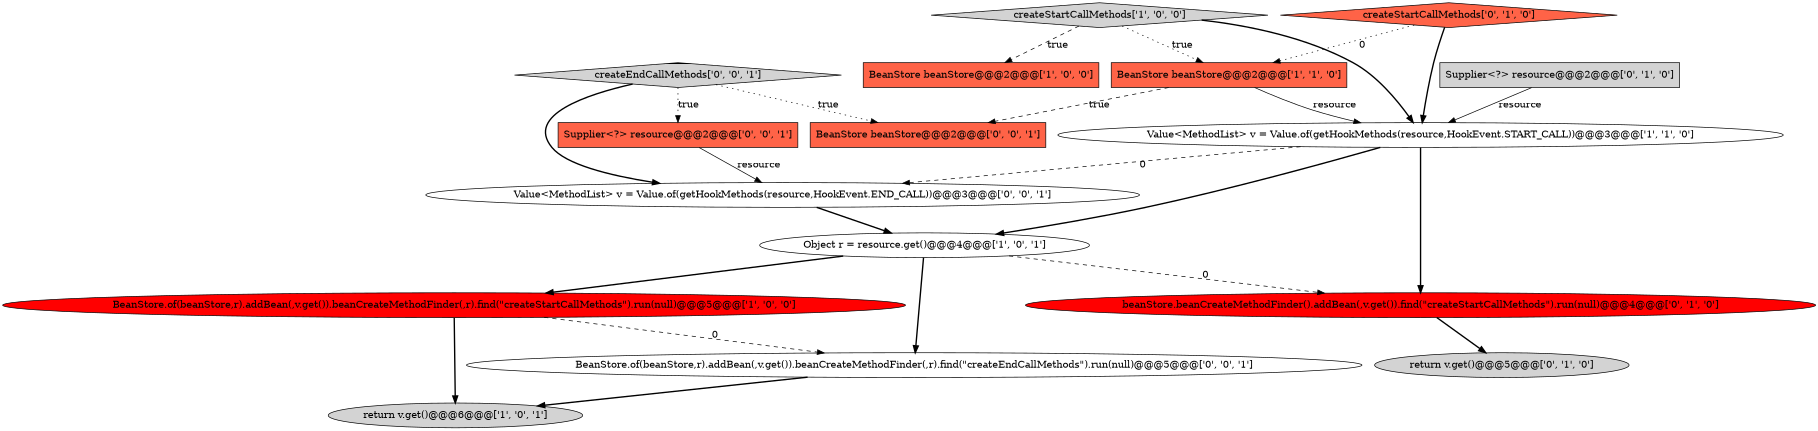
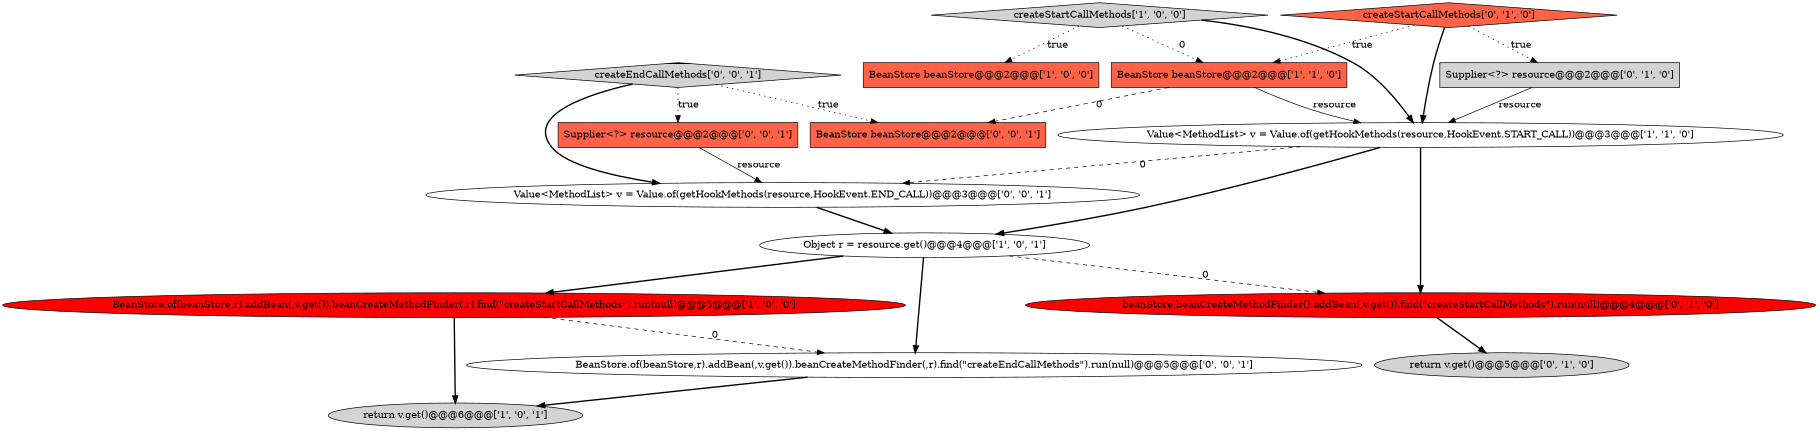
(1045, 43) -> (1045, 43)
none -> (1500, 43)
(1183, 45) -> (1183, 45)
(1362, 45) -> (1362, 45)
(1100, 105) -> (1100, 105)
